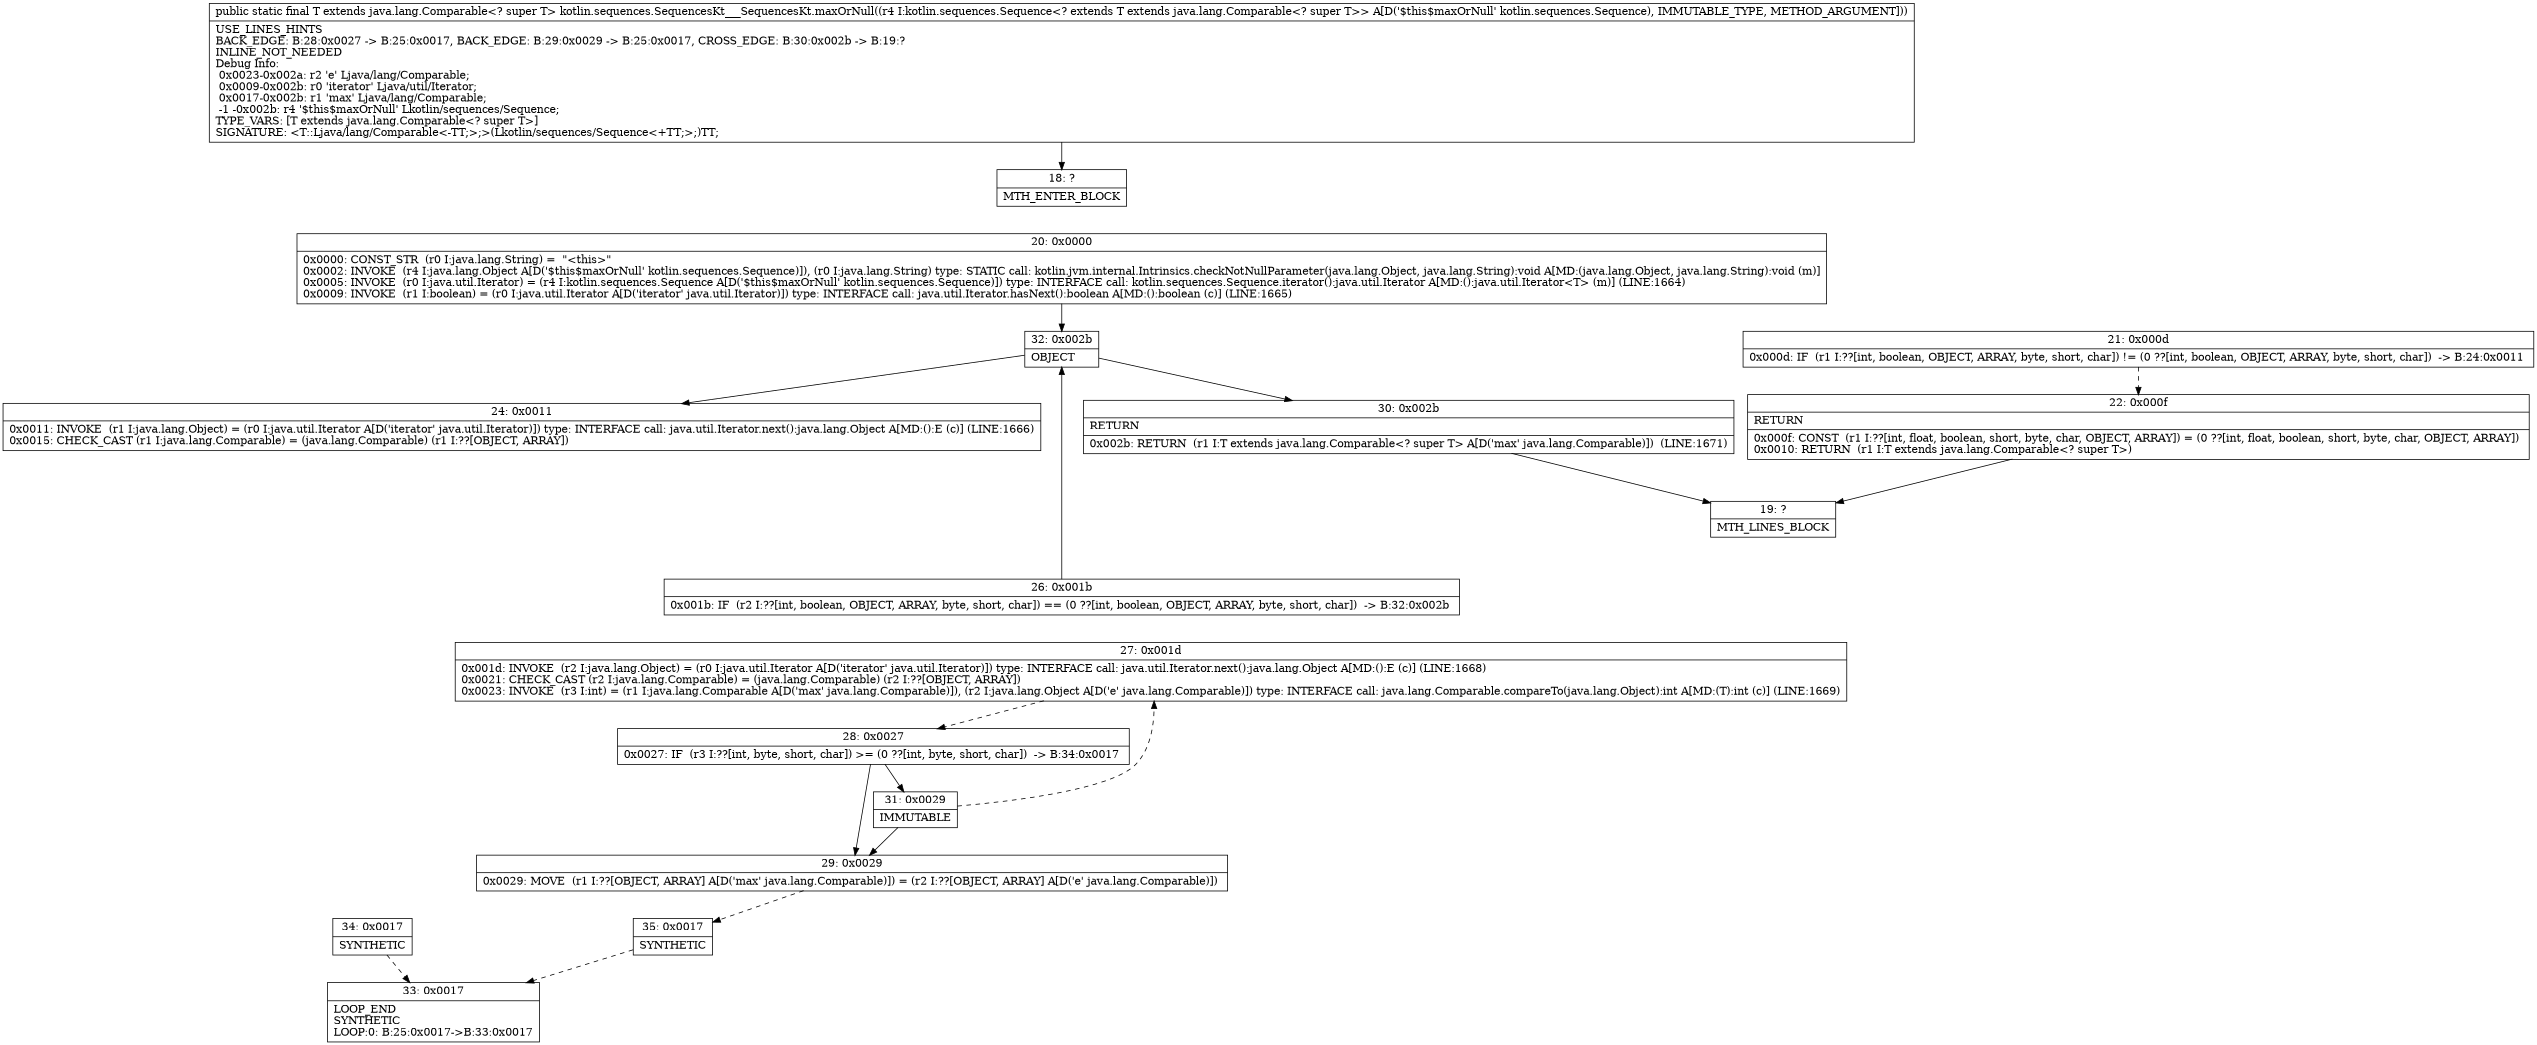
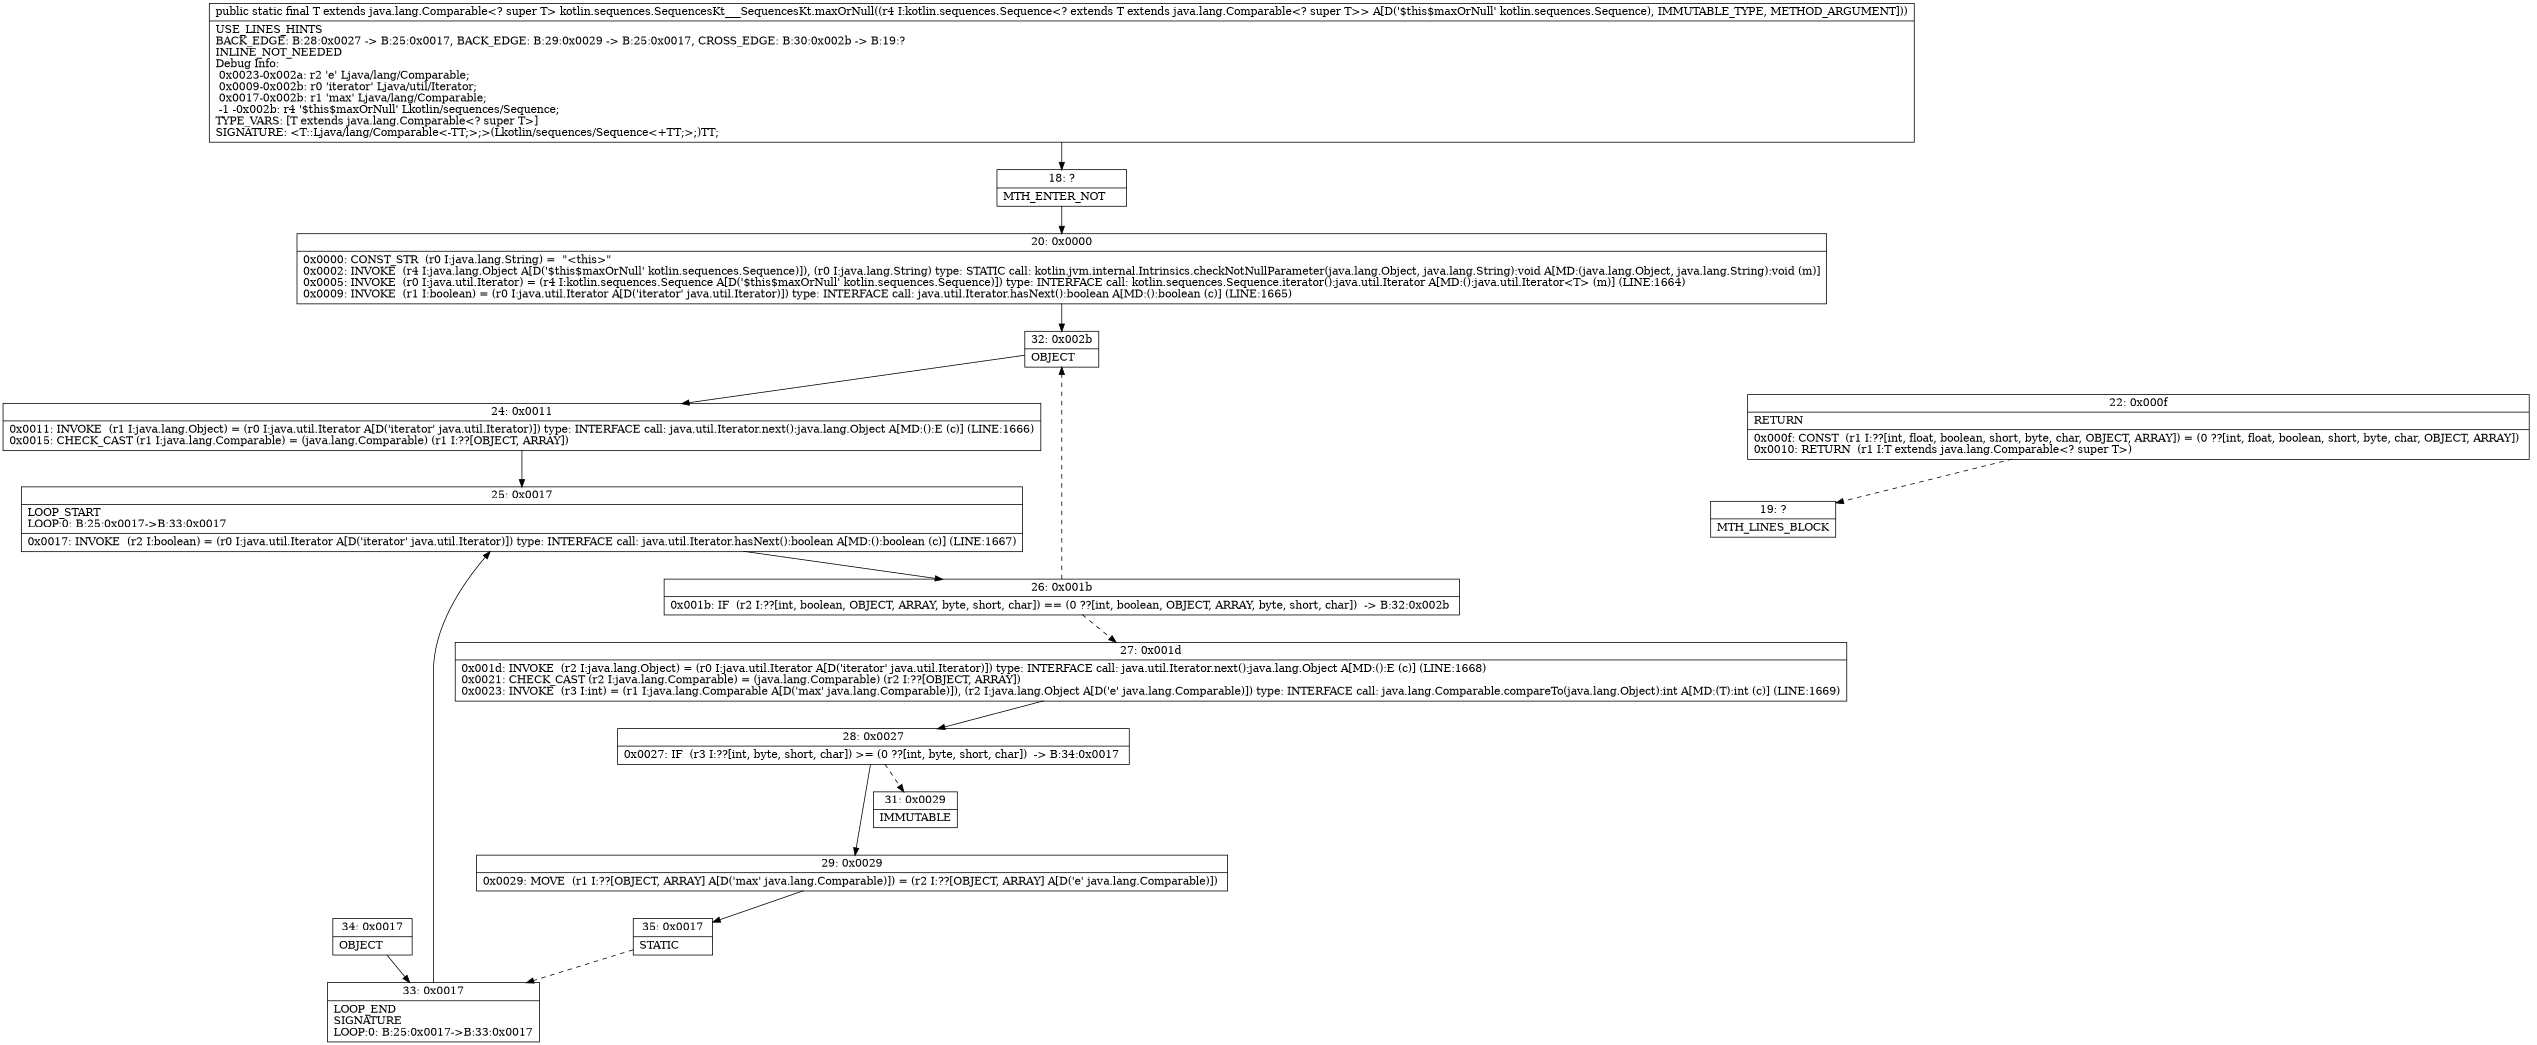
(1062, 197) -> (1054, 197)
none -> (1062, 216)
(2138, 349) -> none
(1409, 427) -> none
(1062, 477) -> (1062, 477)
(1928, 480) -> (1928, 480)
none -> (522, 519)
(994, 714) -> (994, 714)
(892, 775) -> (892, 775)
(1079, 788) -> (1096, 626)
(887, 839) -> none
(762, 905) -> (762, 905)
(372, 946) -> (361, 946)
(673, 946) -> (659, 946)
(396, 966) -> (396, 966)
(367, 1021) -> (368, 1021)
